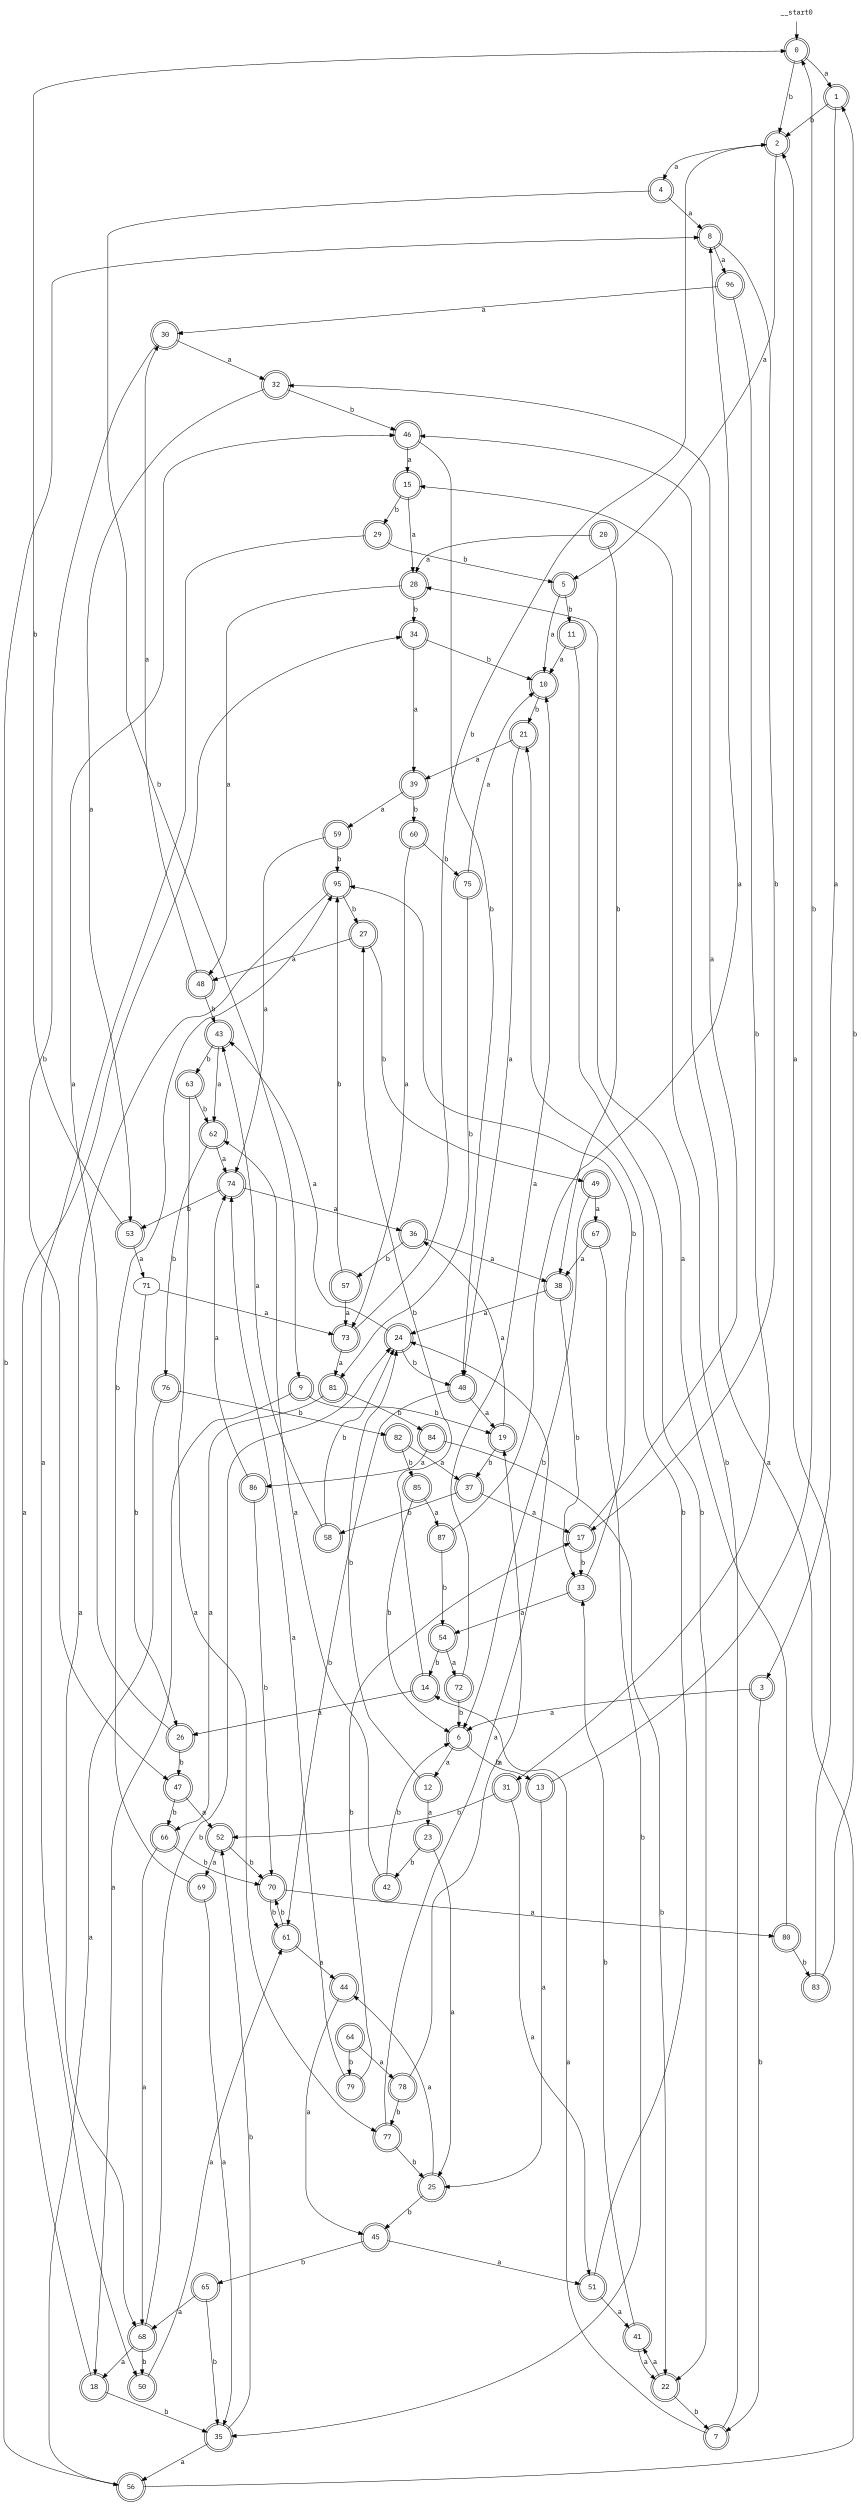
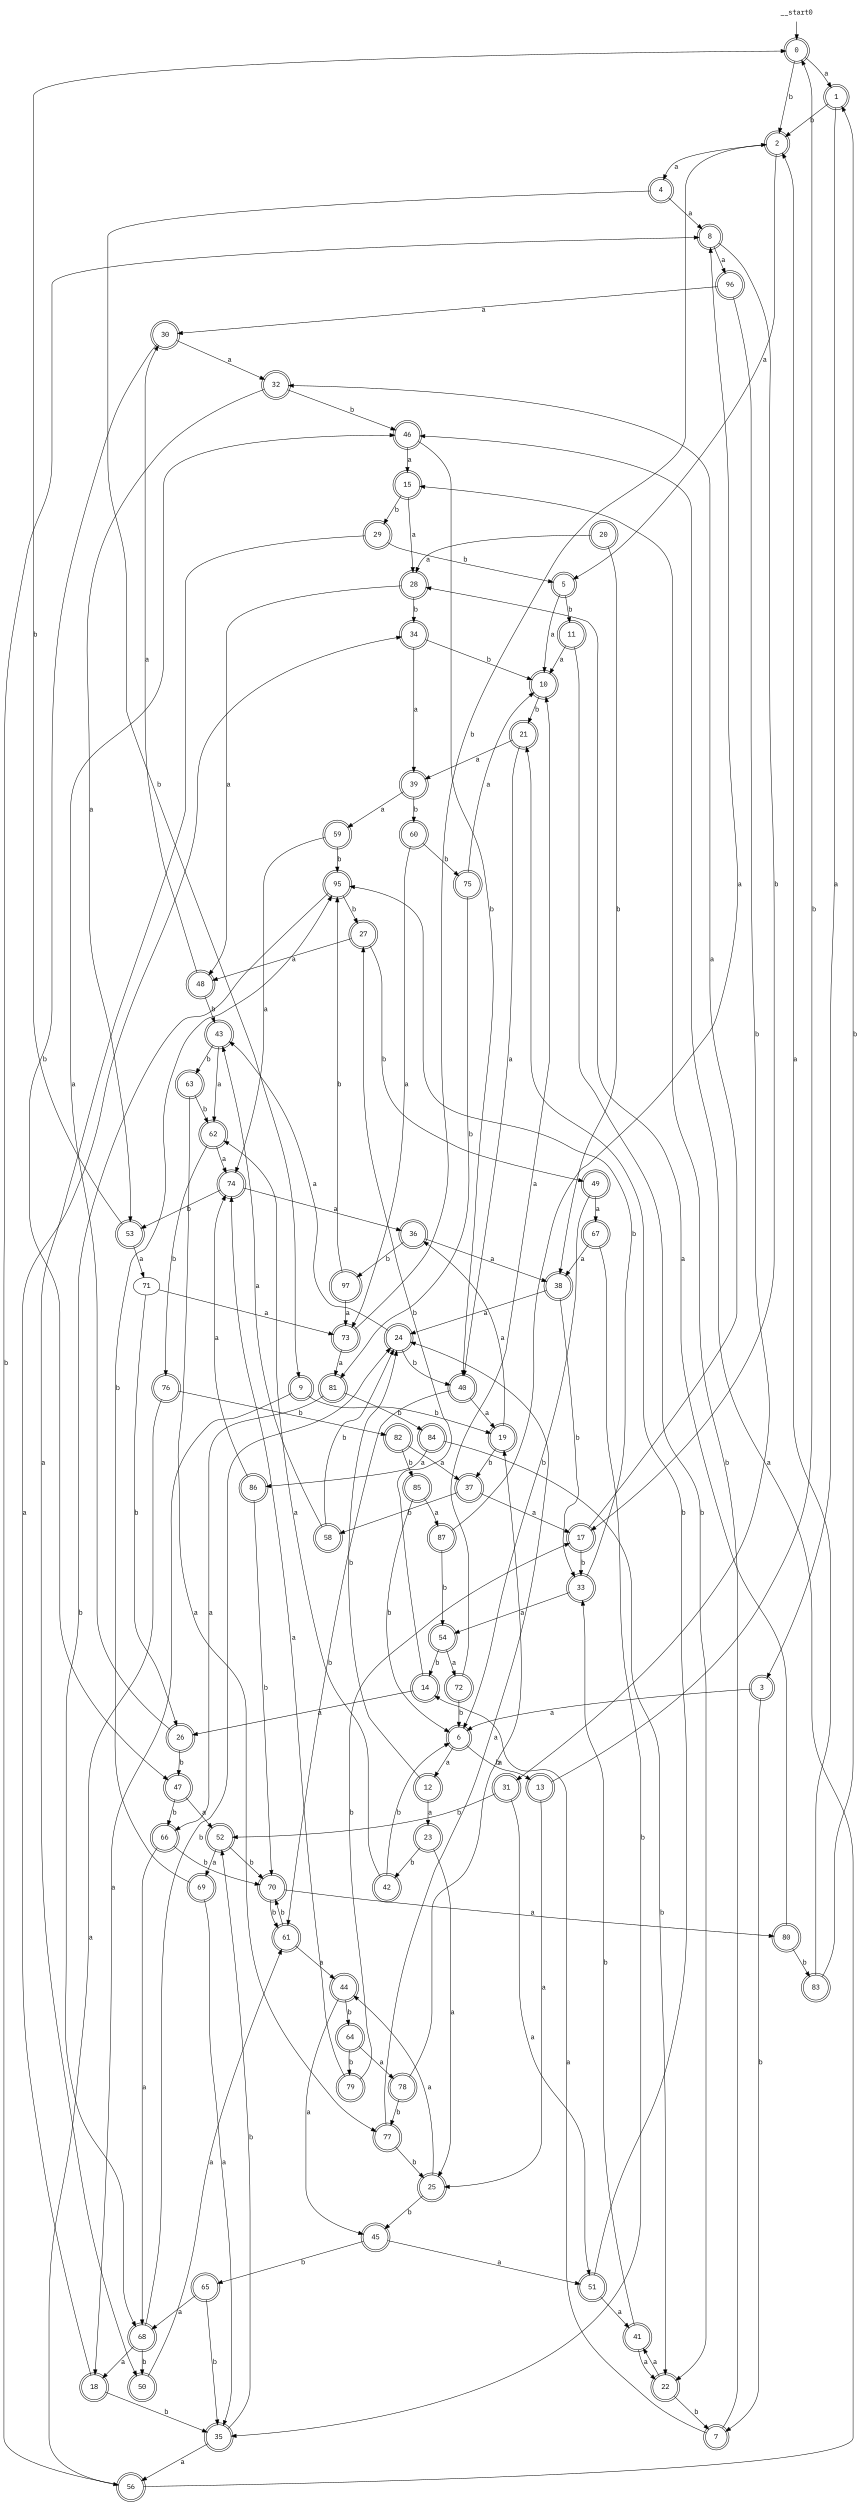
(346, 1286) -> (346, 1286)
(81, 1613) -> (81, 1613)
none -> (347, 2010)
